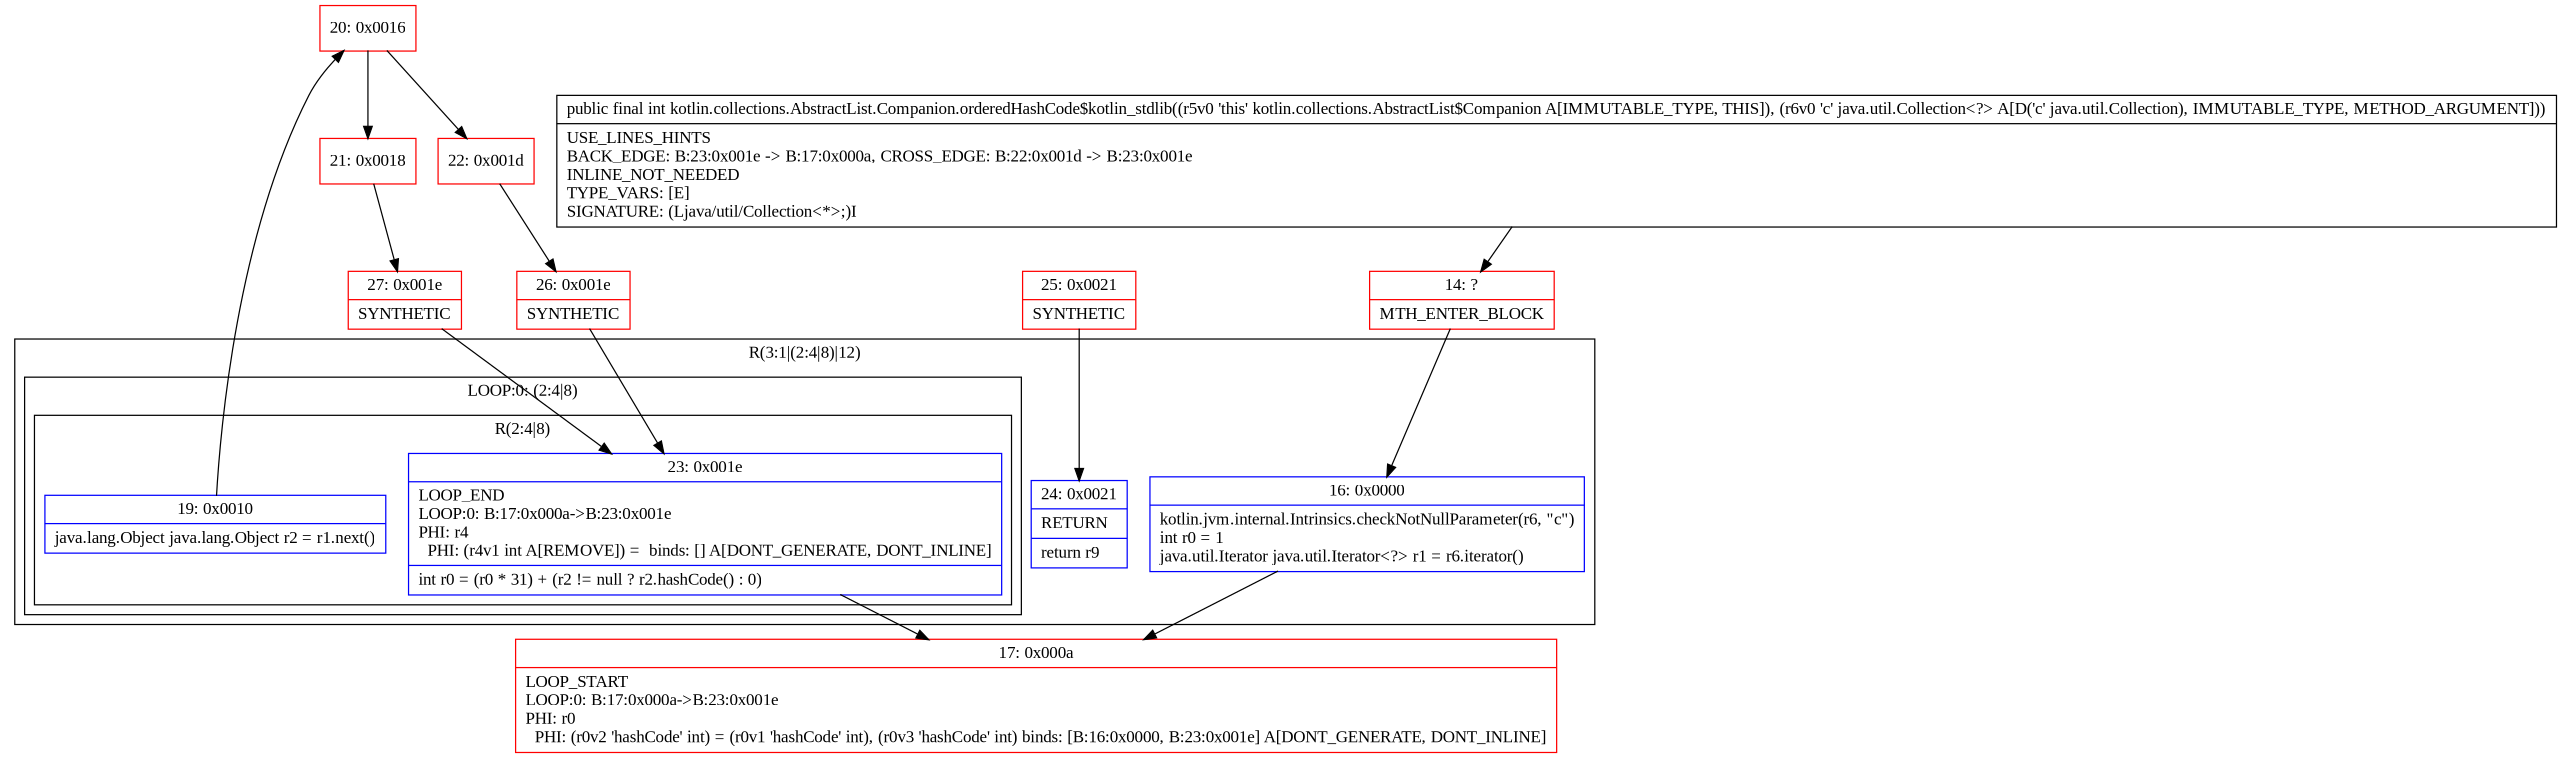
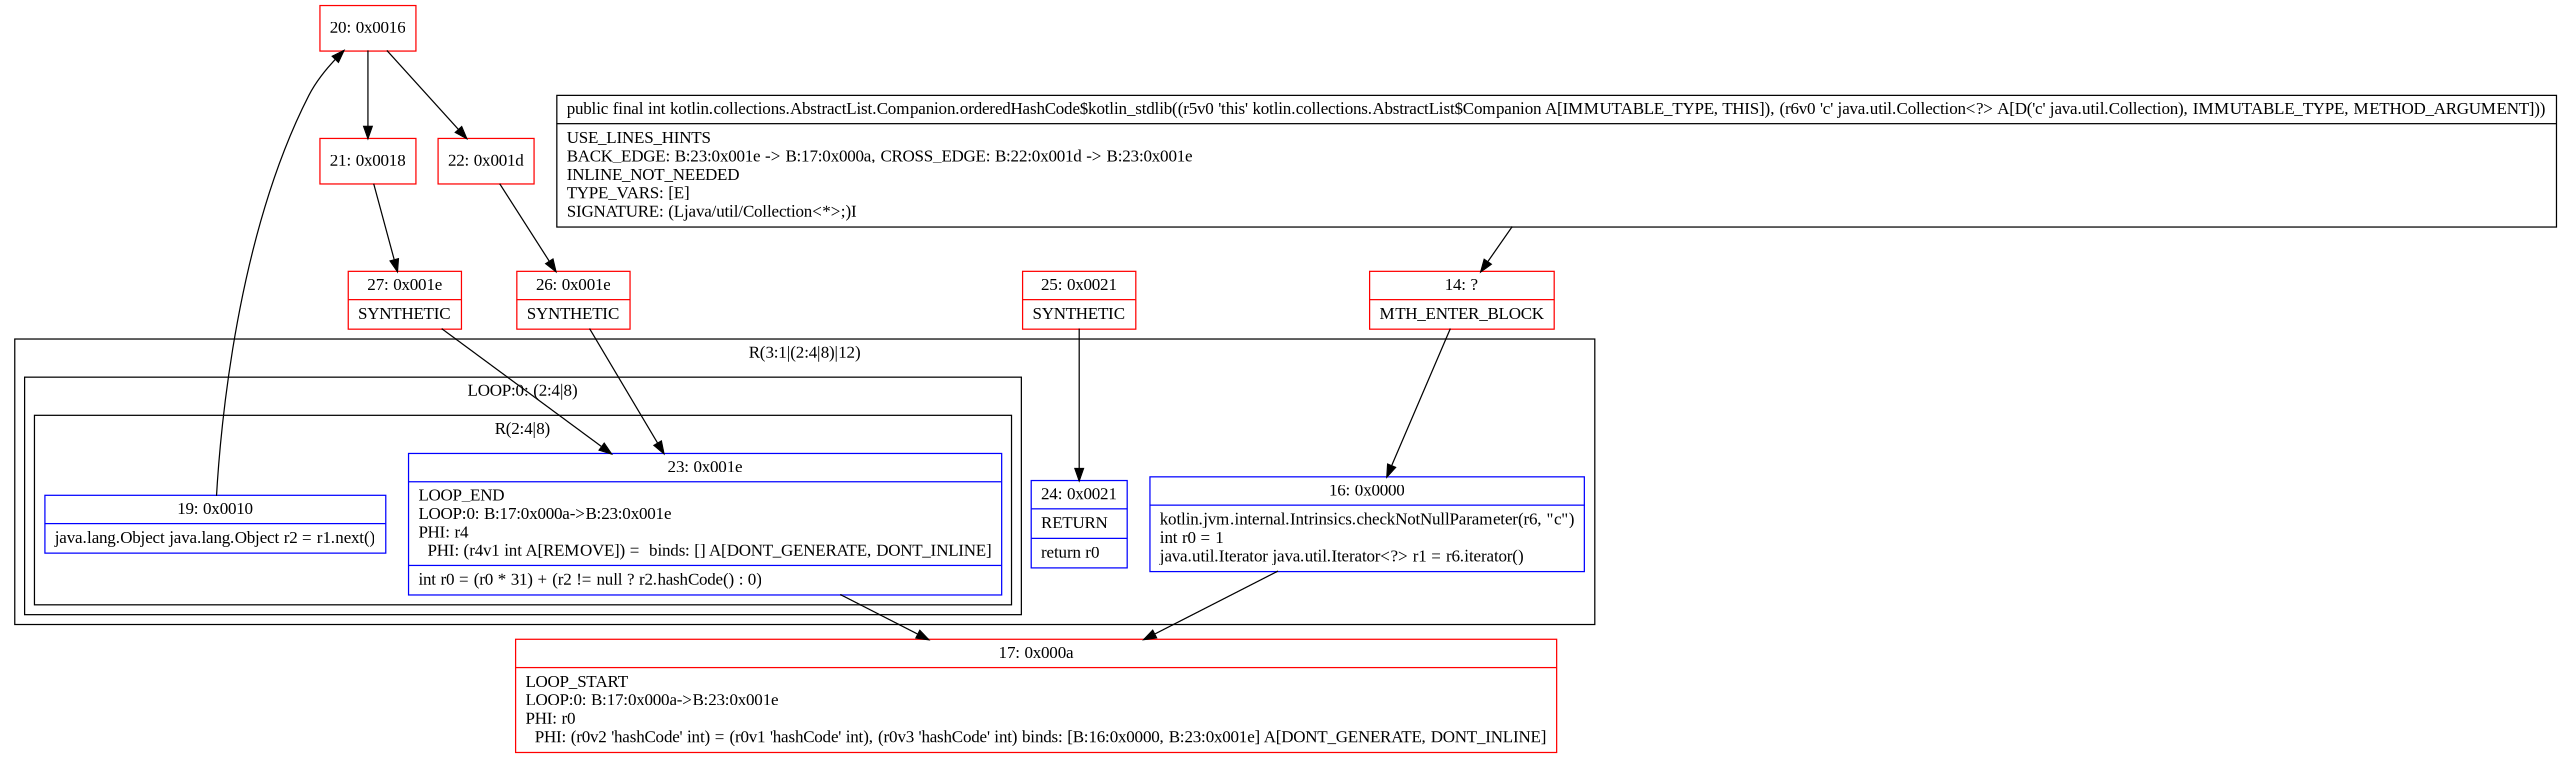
(1071, 553) -> (1071, 553)
